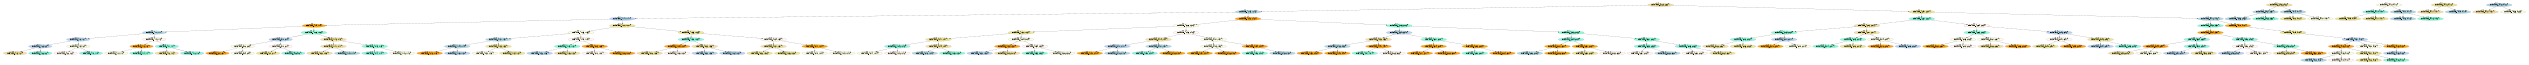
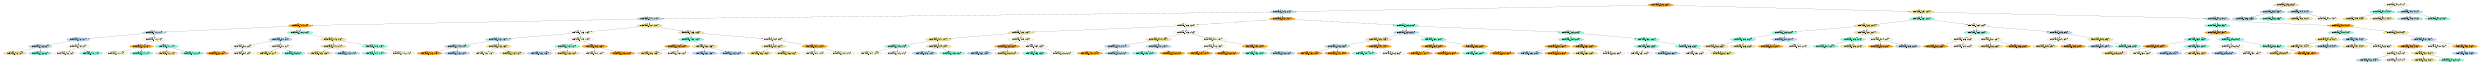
(1661, 5) -> (1661, 5)
none -> (2341, 33)
